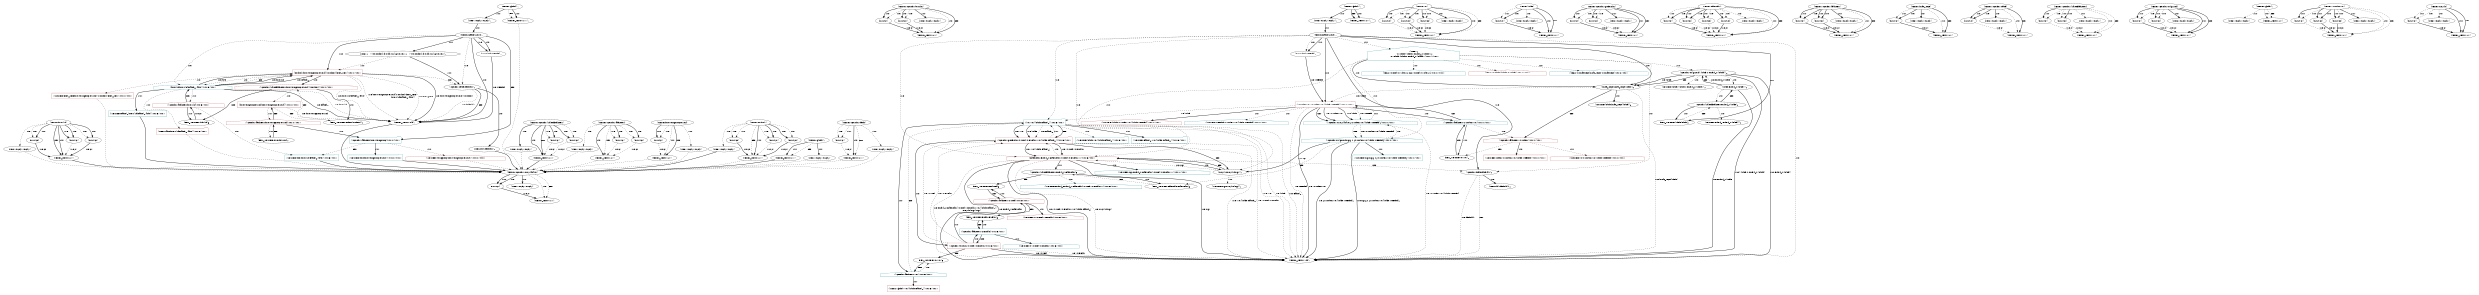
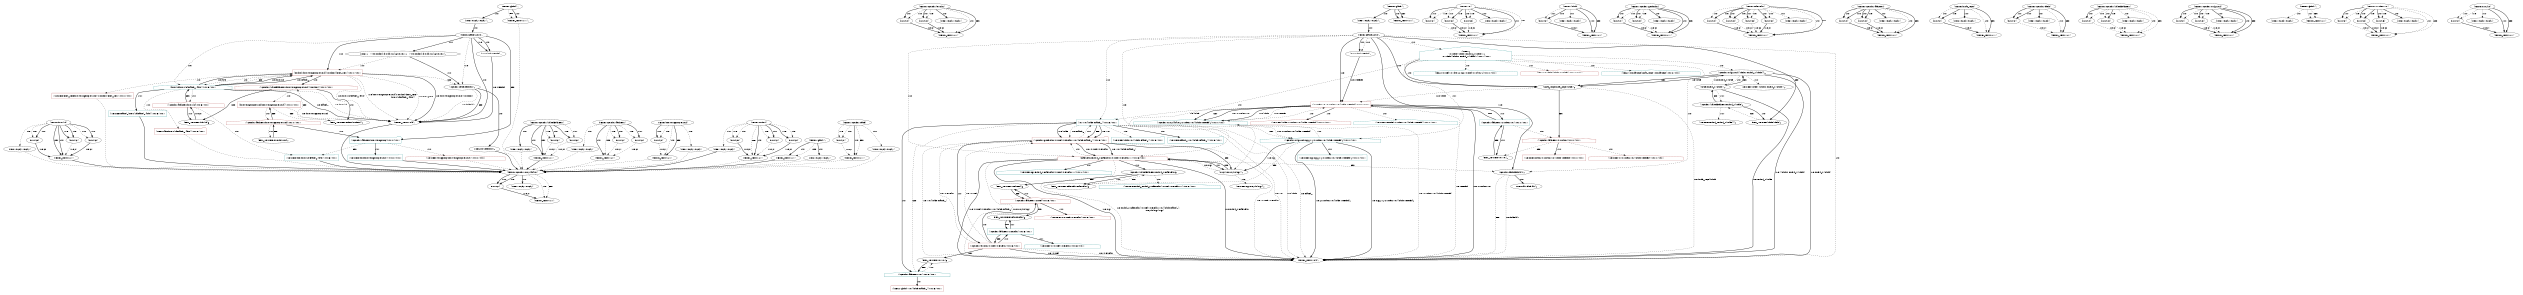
(1613, 105) -> none
(1467, 123) -> (1505, 123)
